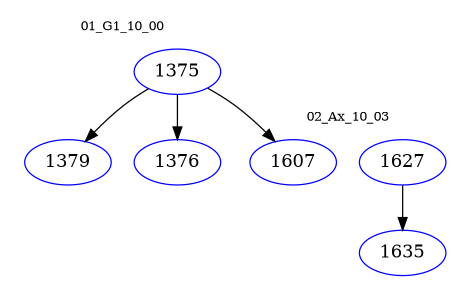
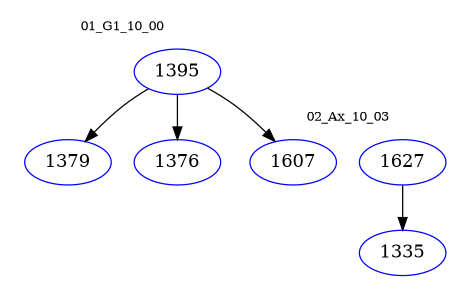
(177, 72) -> (177, 72)
(403, 253) -> (403, 253)
